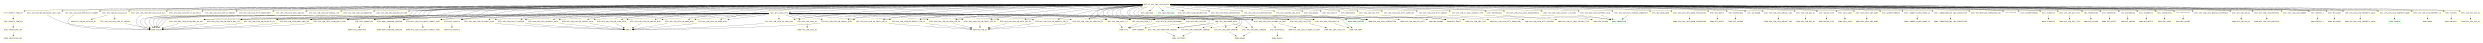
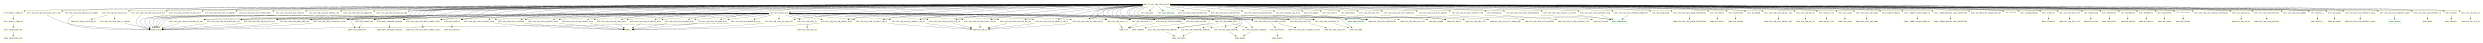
(621, 6) -> (742, 5)
none -> (746, 21)
